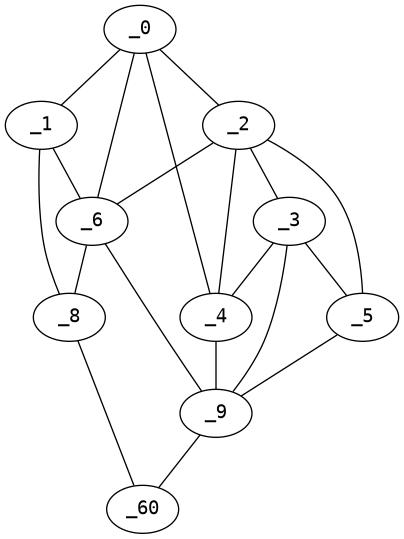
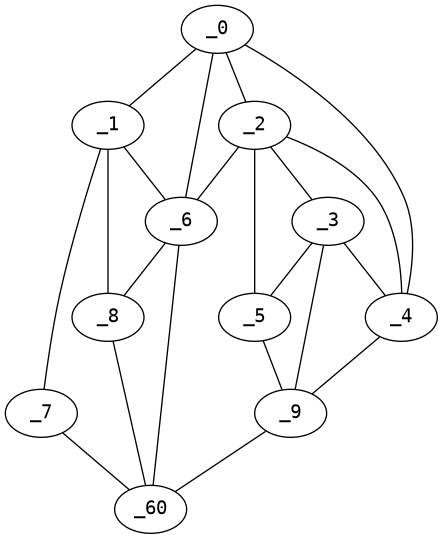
(153, 318) -> (166, 365)
none -> (41, 413)
